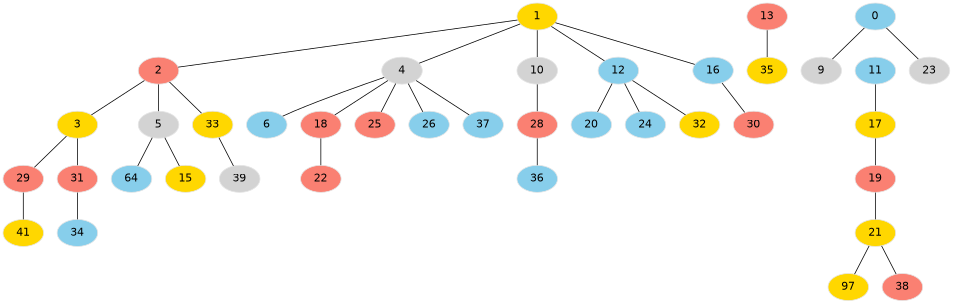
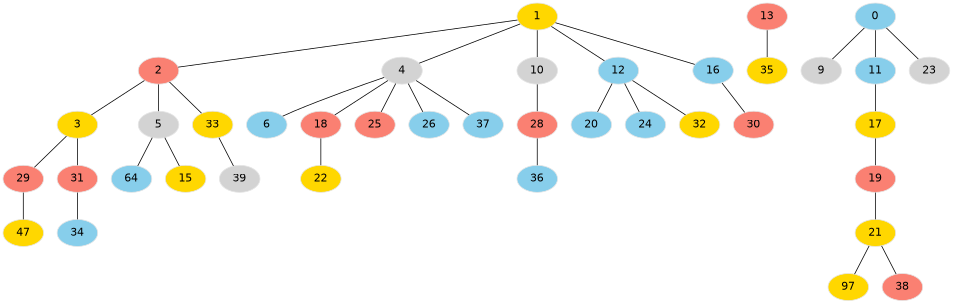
none -> (875, 44)
(321, 179) -> (321, 179)
(23, 233) -> (23, 233)
